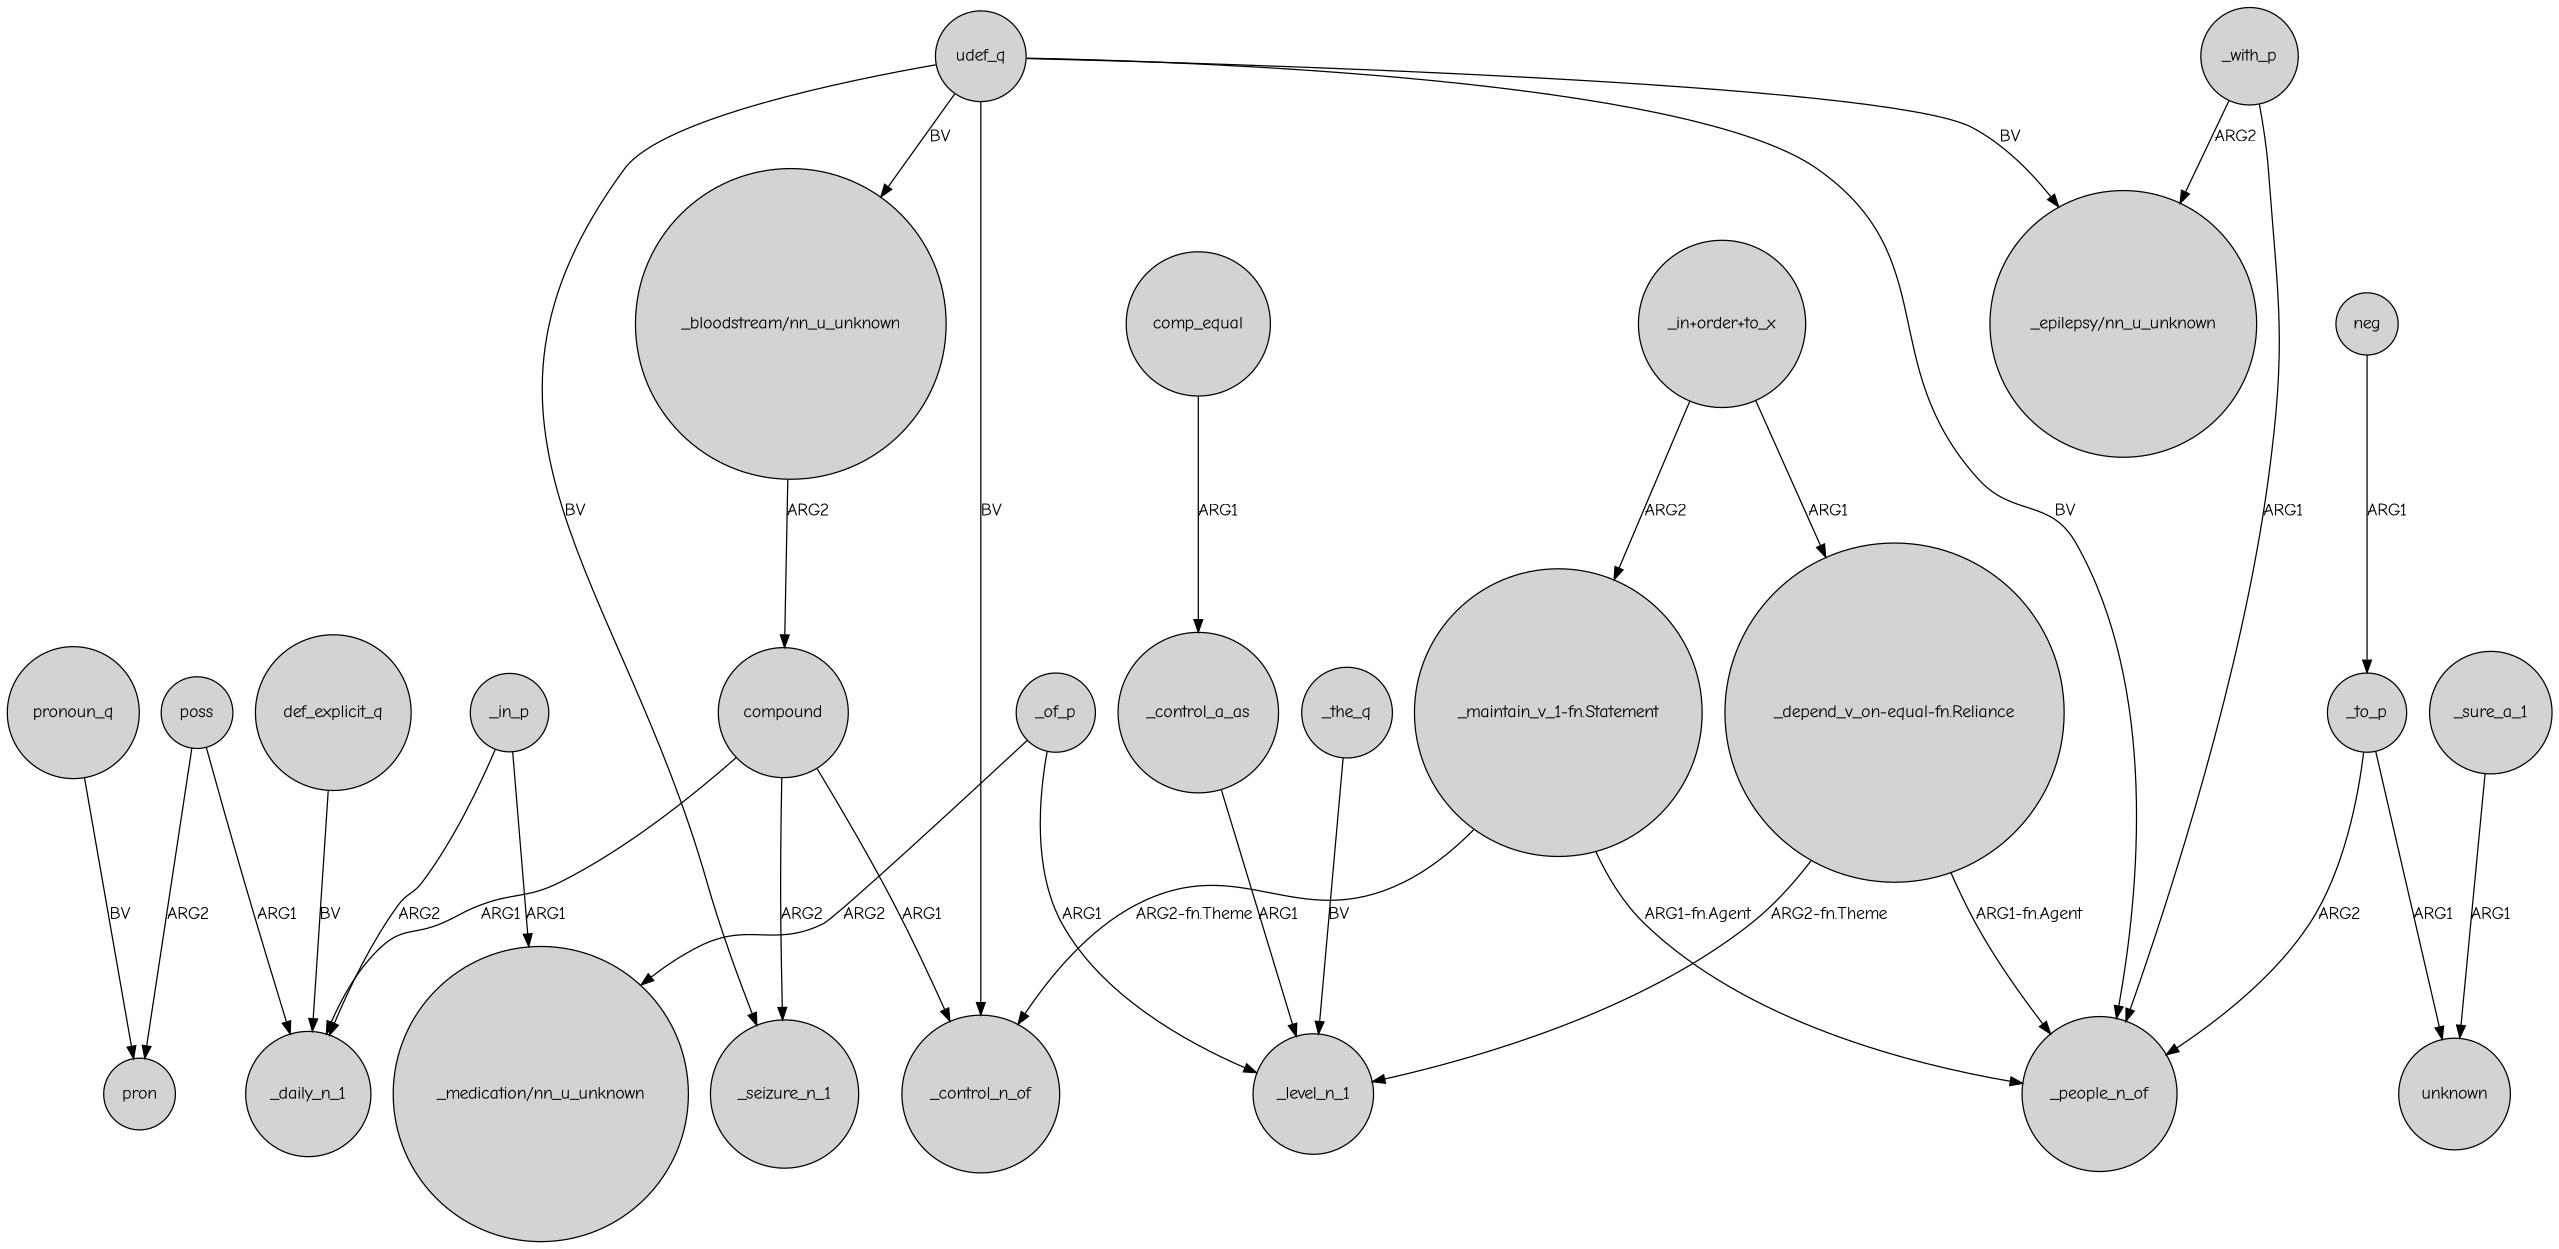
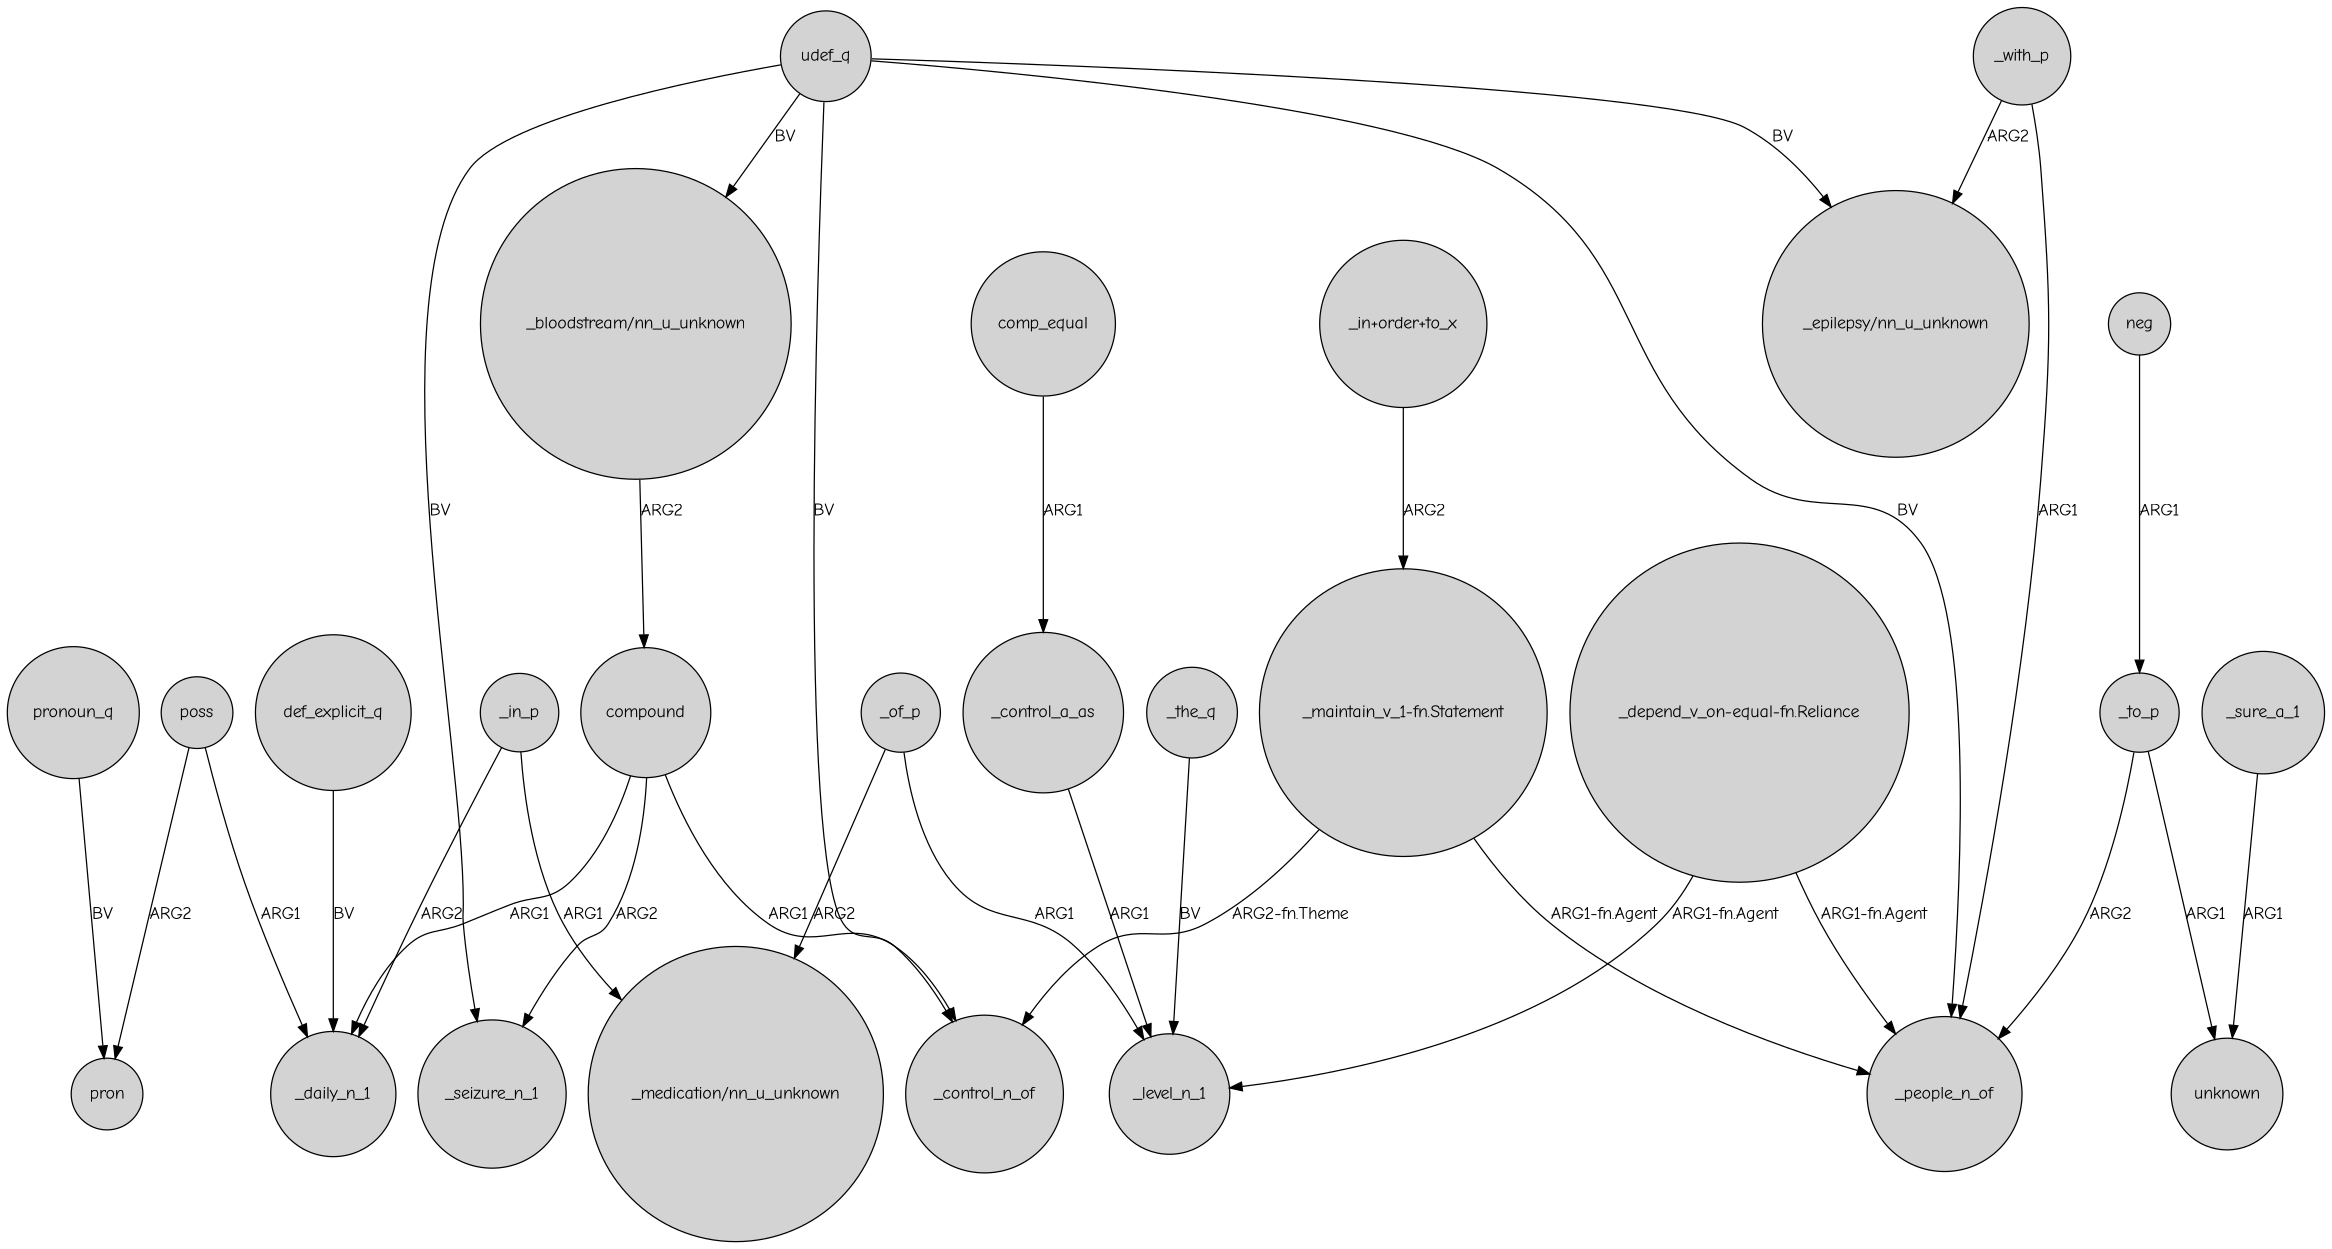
(1788, 473) -> none
(1830, 914) -> (1725, 914)
